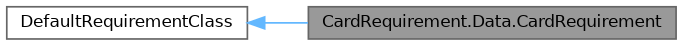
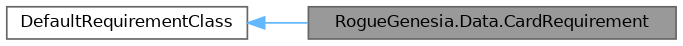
(492, 23) -> (492, 23)
